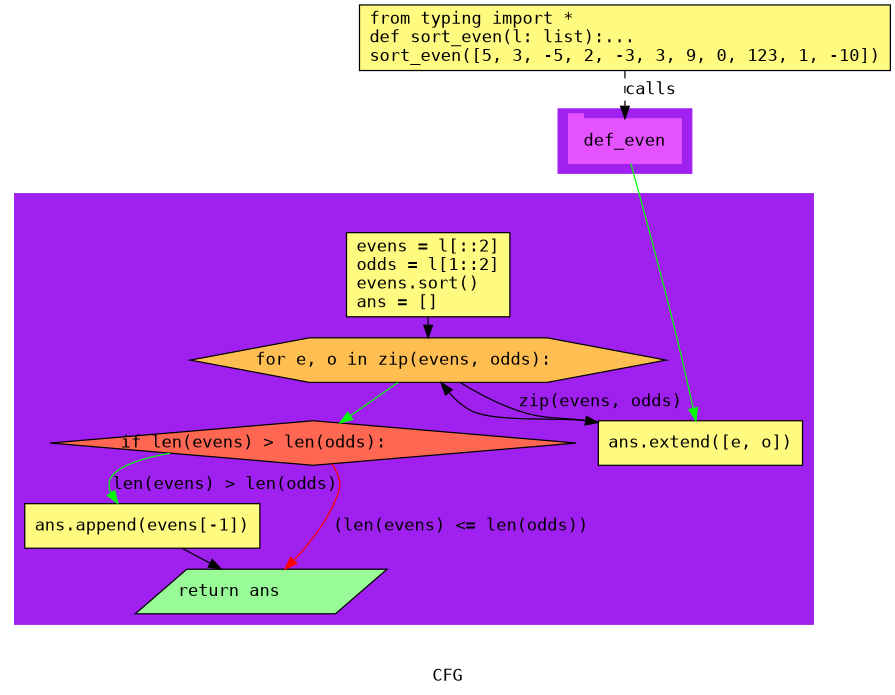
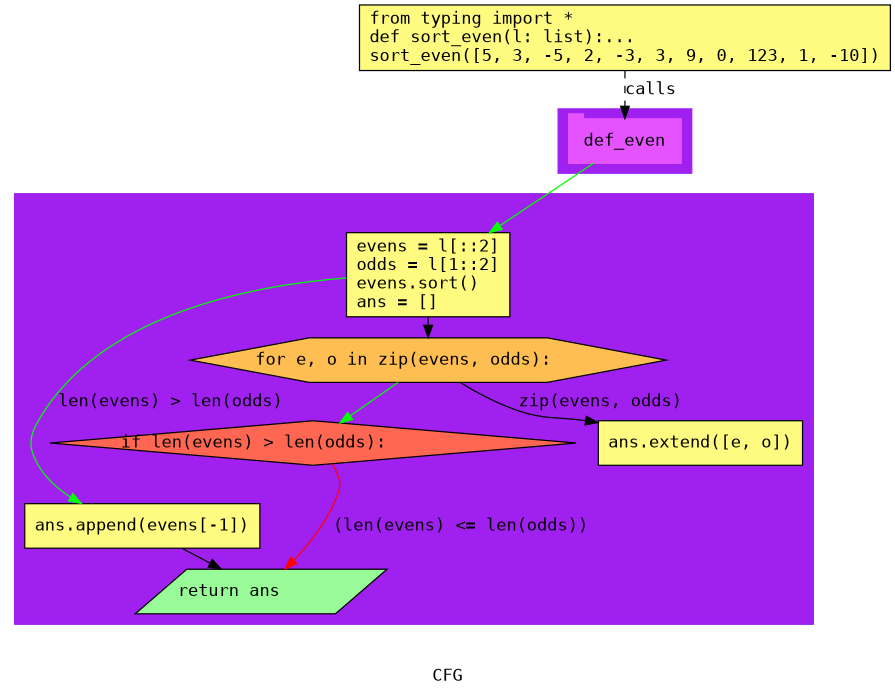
(664, 285) -> (558, 187)
(516, 418) -> none
(131, 464) -> (132, 334)
